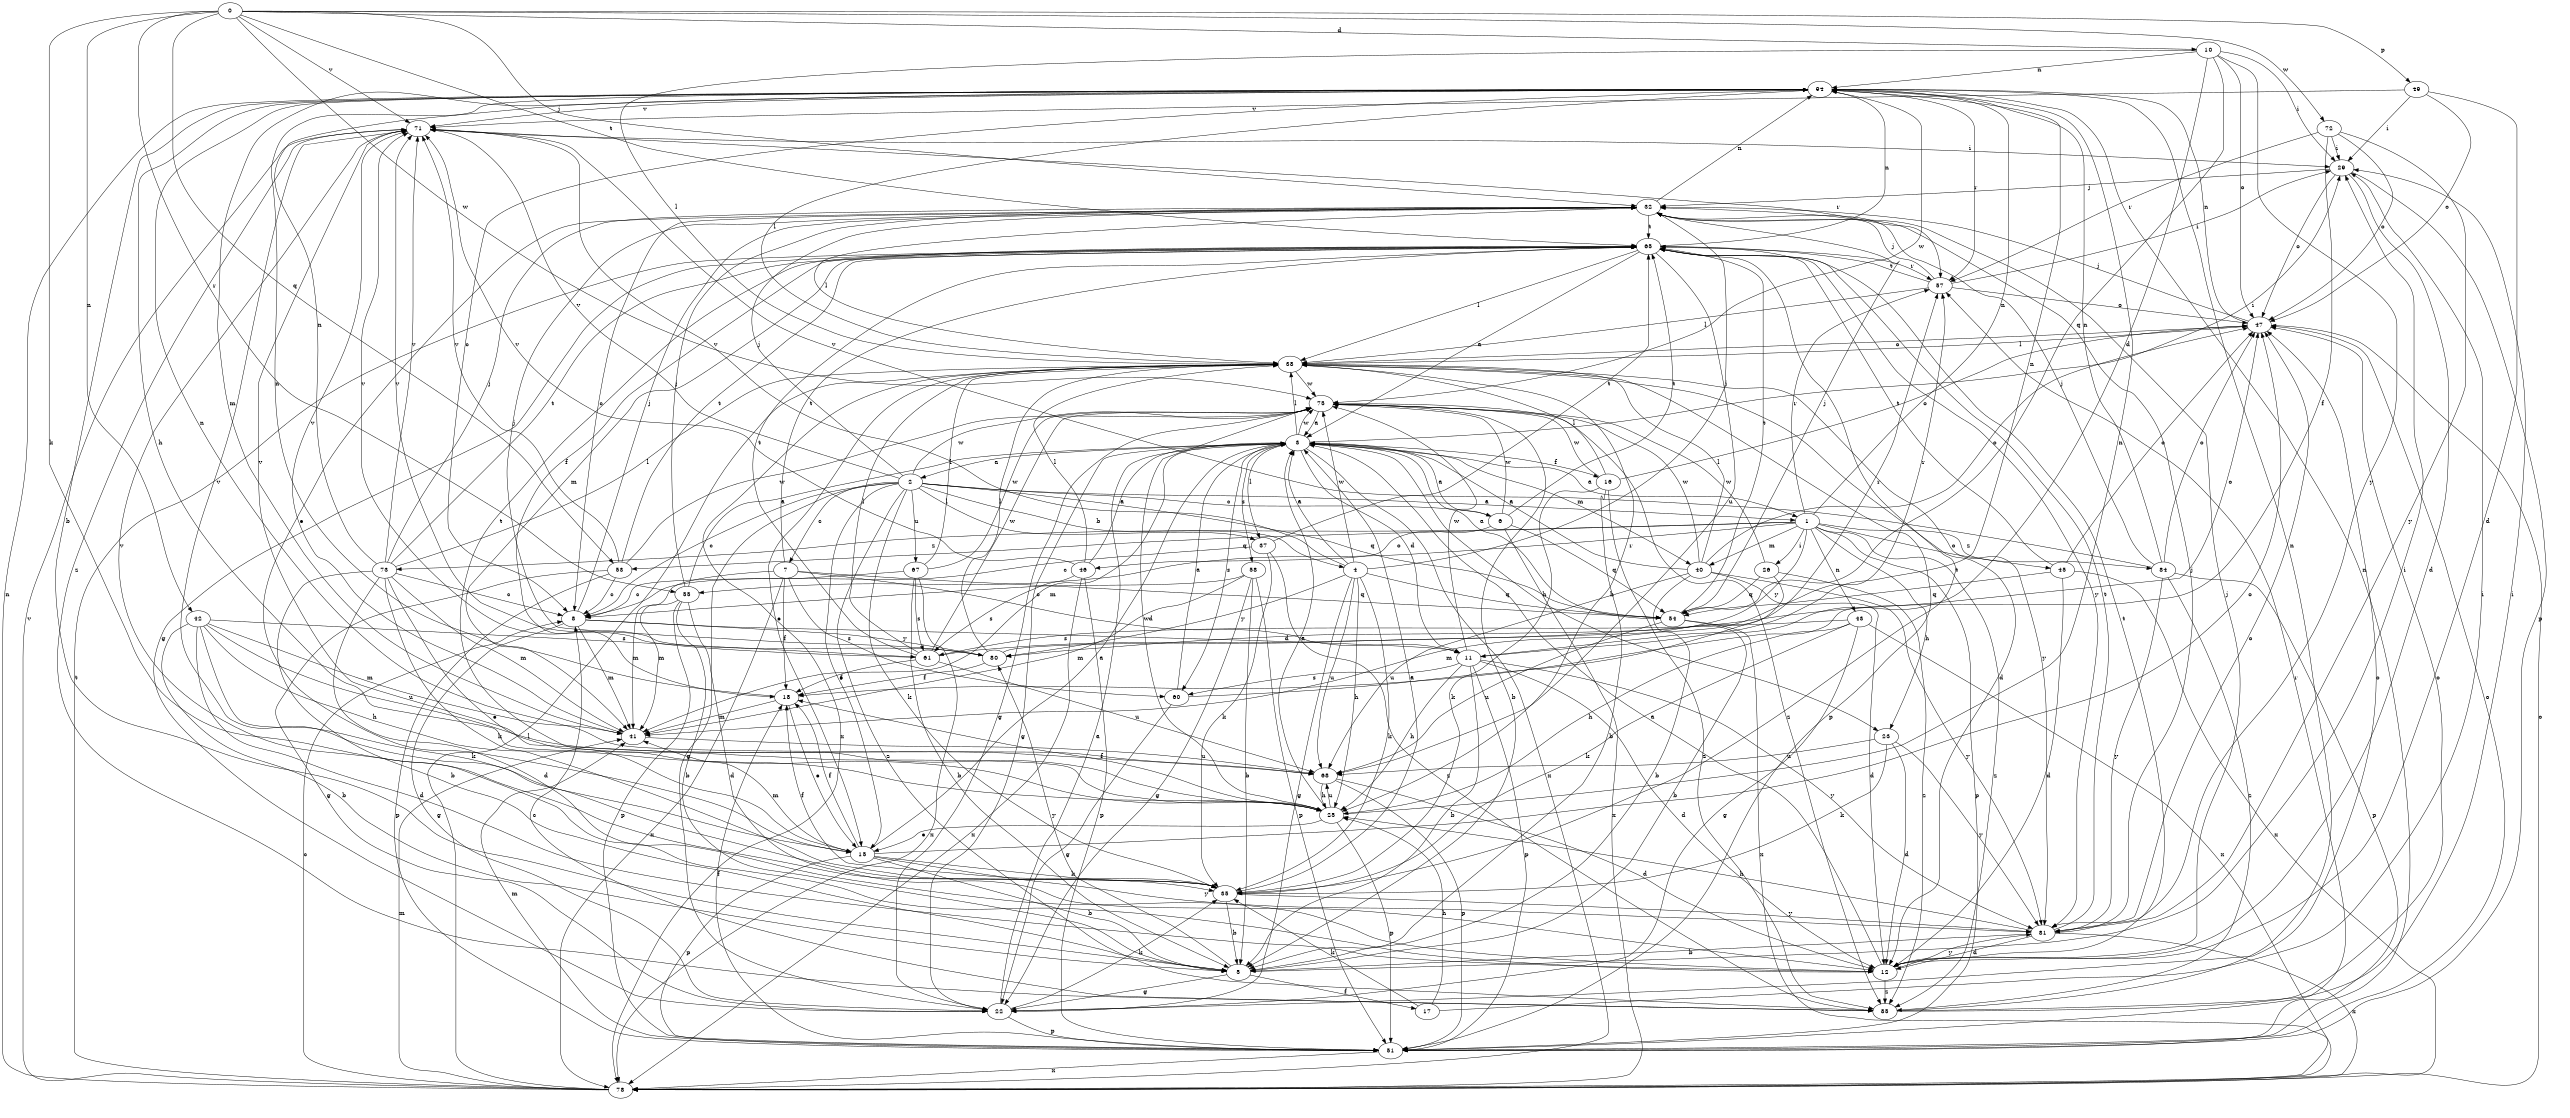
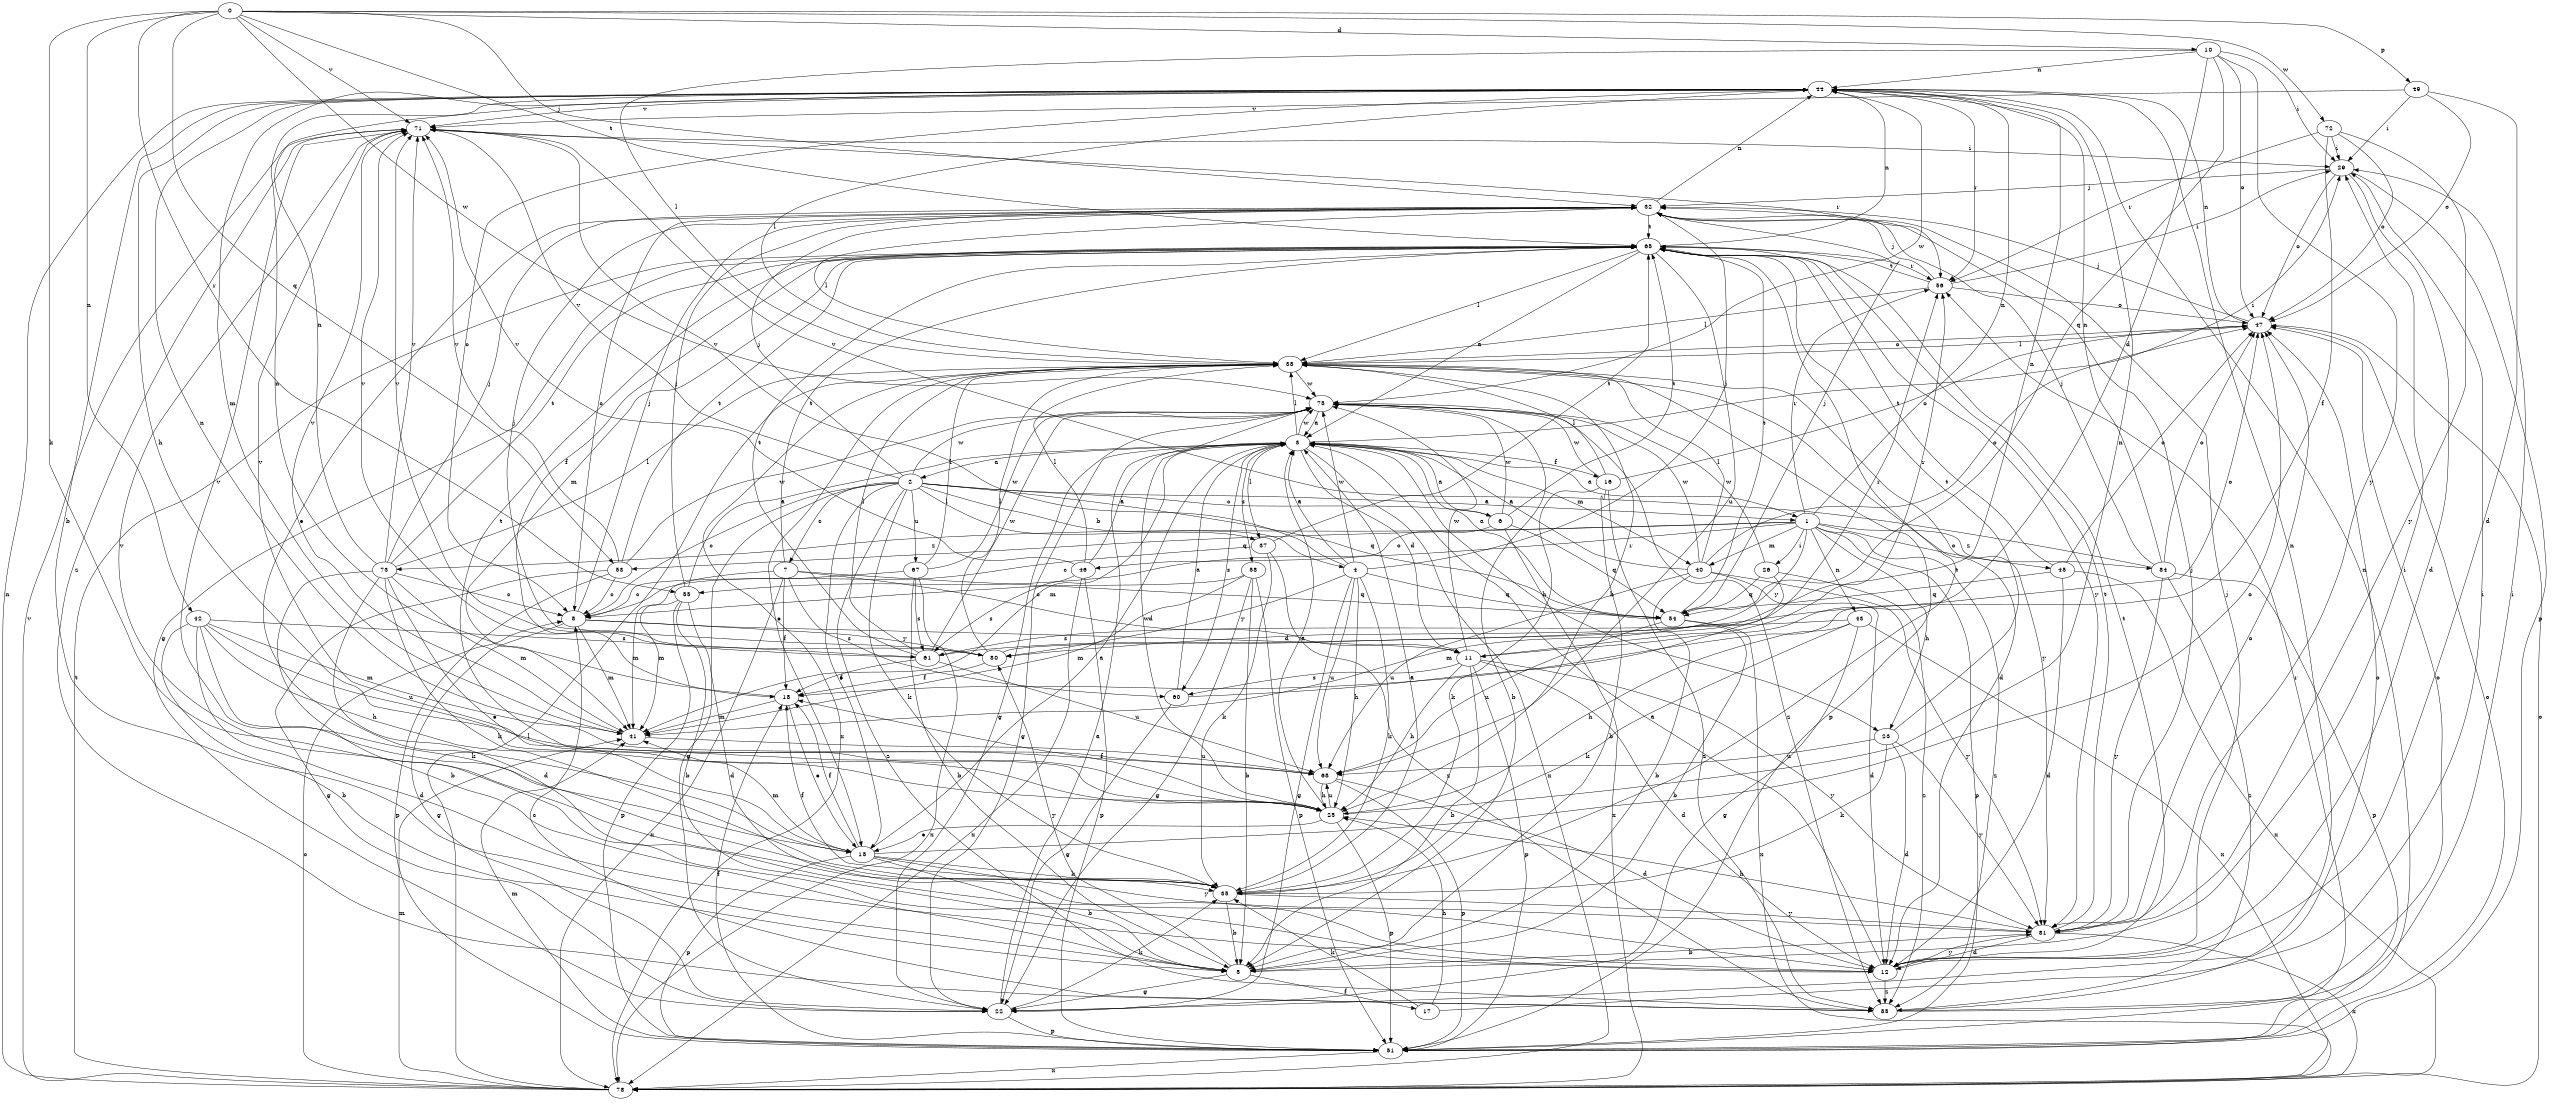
(1820, 89) -> (1820, 89)
(1940, 286) -> (1940, 286)
none -> (1913, 460)
